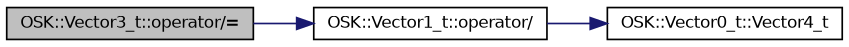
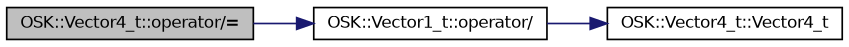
(130, 23) -> (130, 23)
(725, 23) -> (725, 23)
